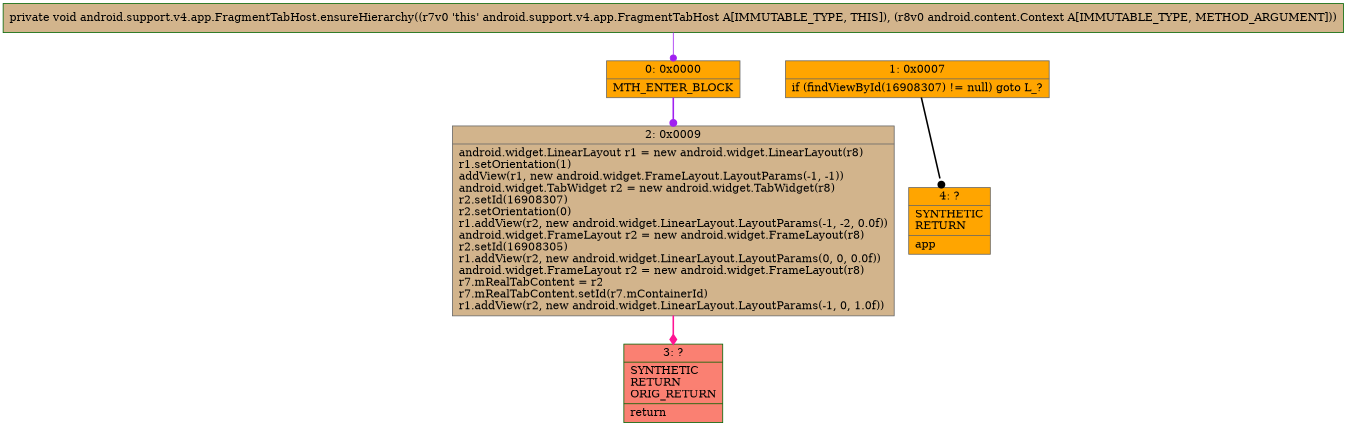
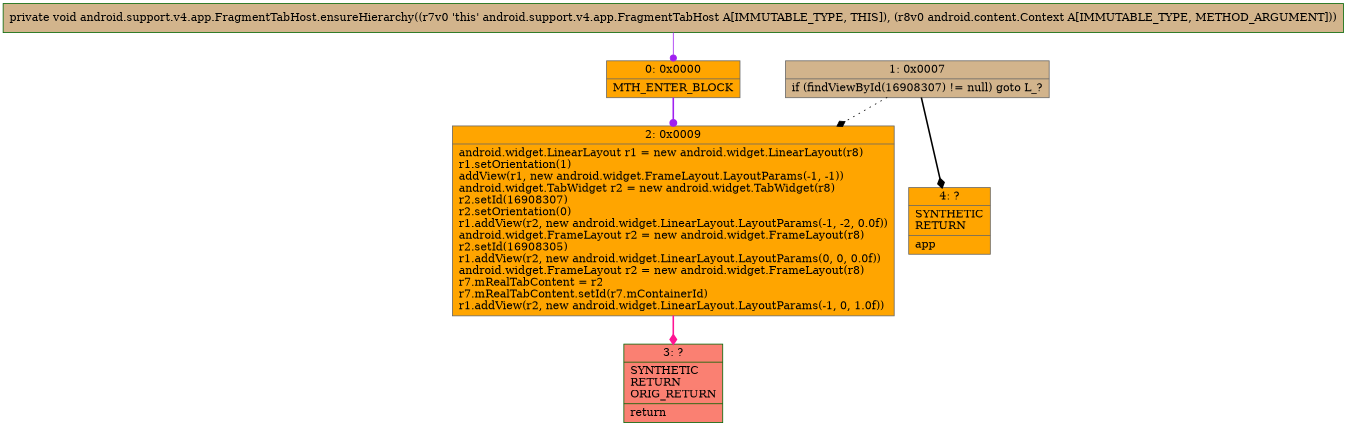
(917, 79) -> (917, 79)
none -> (866, 109)
(931, 138) -> (931, 138)
(673, 221) -> (673, 221)
